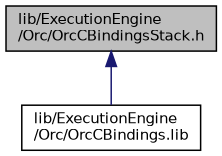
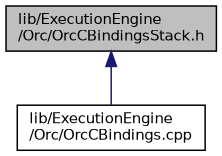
(111, 128) -> (111, 128)
